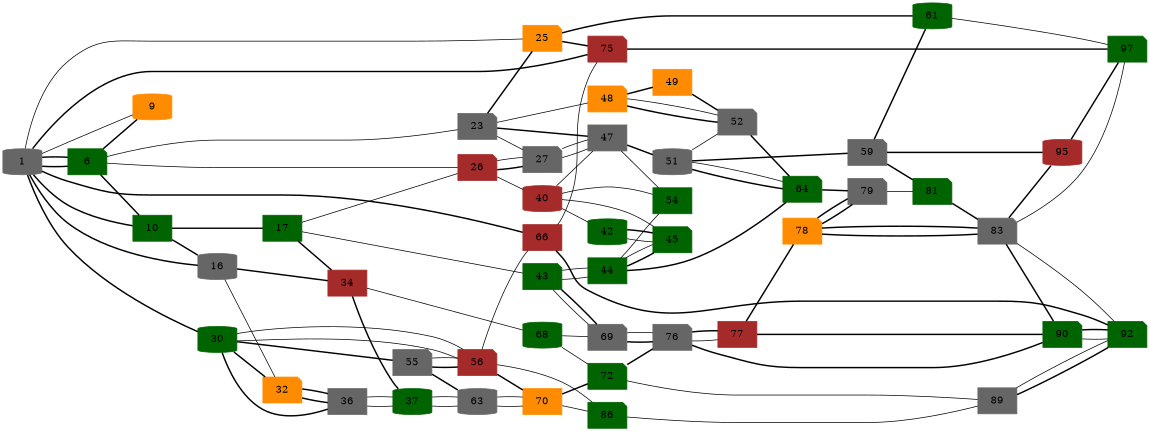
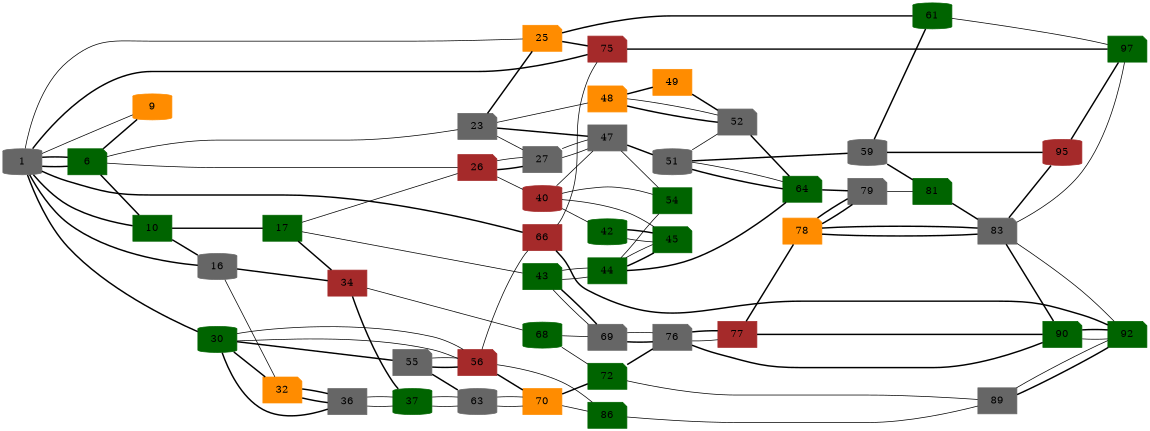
(867, 152) -> (867, 152)
